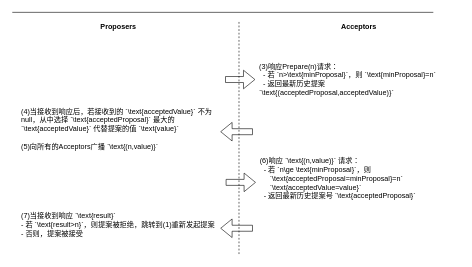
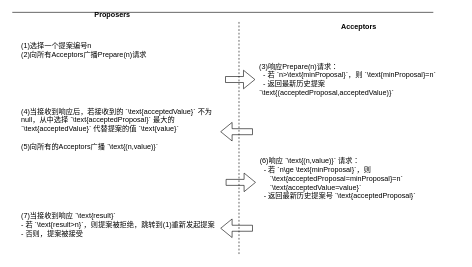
(118, 27) -> (112, 15)
none -> (118, 50)
